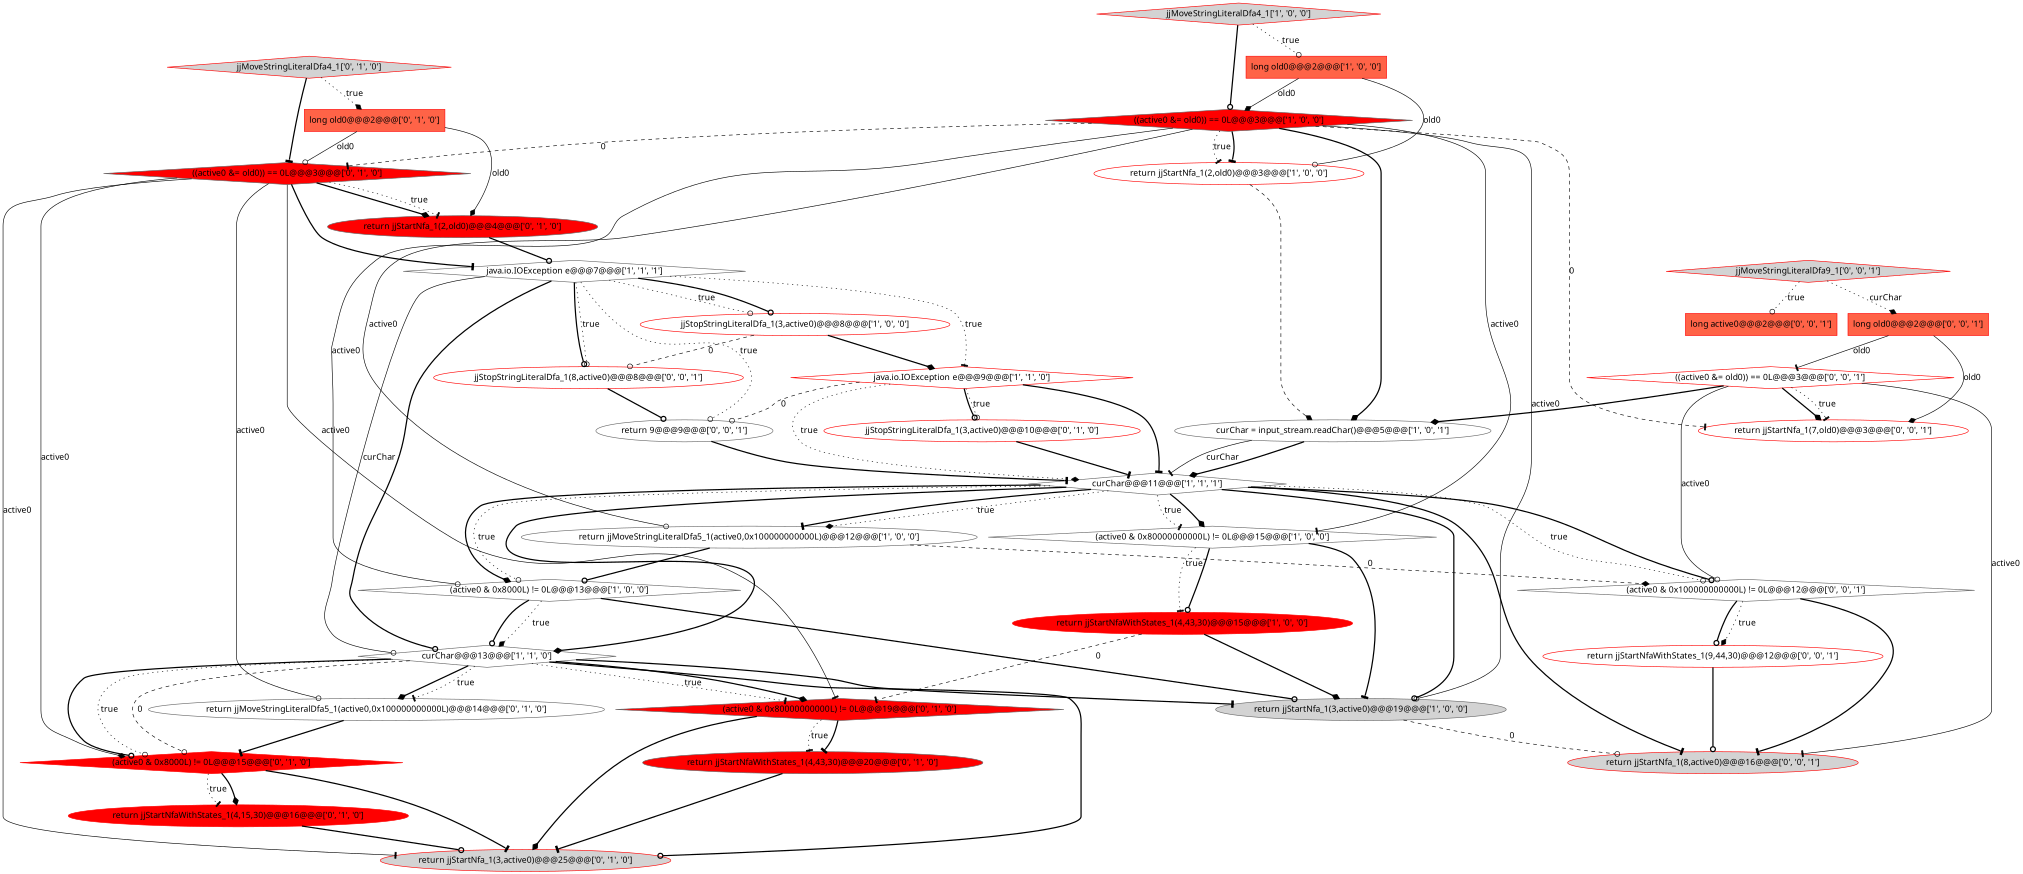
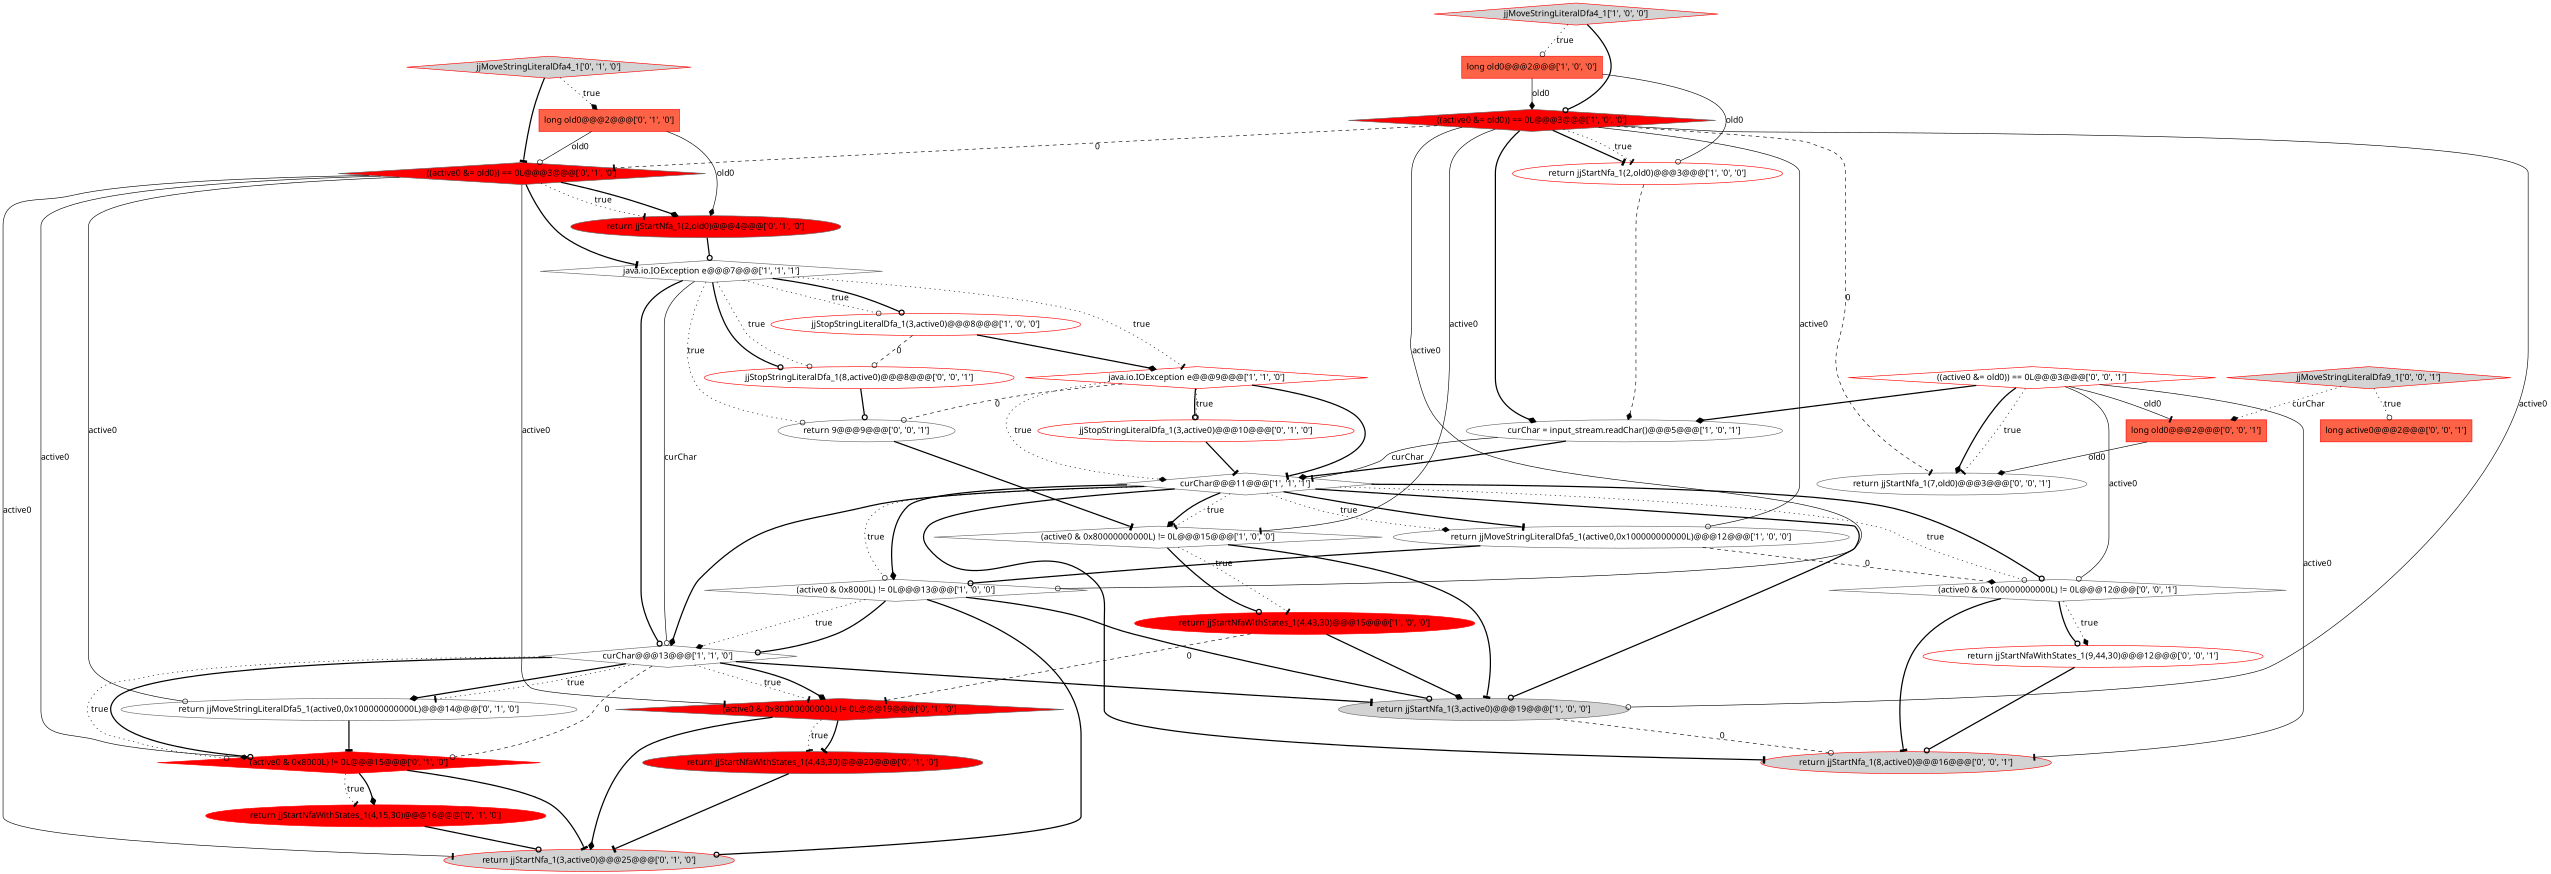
(1844, 351) -> (2120, 400)
(1833, 431) -> (1952, 484)
(886, 472) -> (1012, 484)
(1077, 706) -> (1050, 828)
